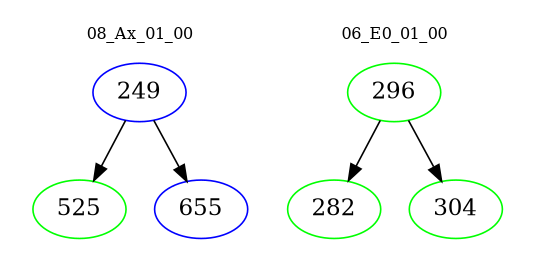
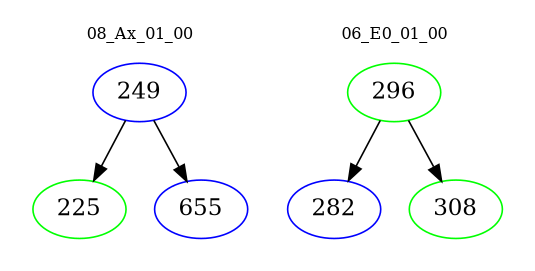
(79, 209) -> (79, 209)
(334, 209) -> (334, 209)
(456, 209) -> (456, 209)
